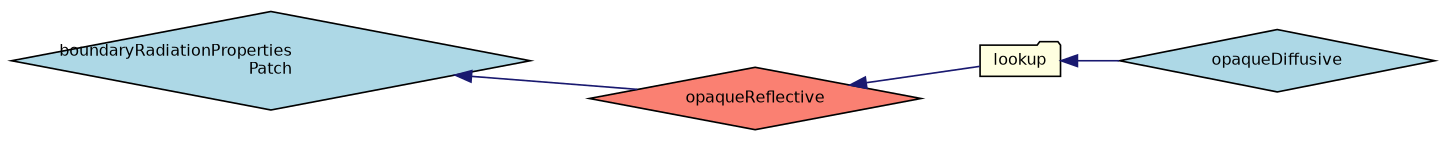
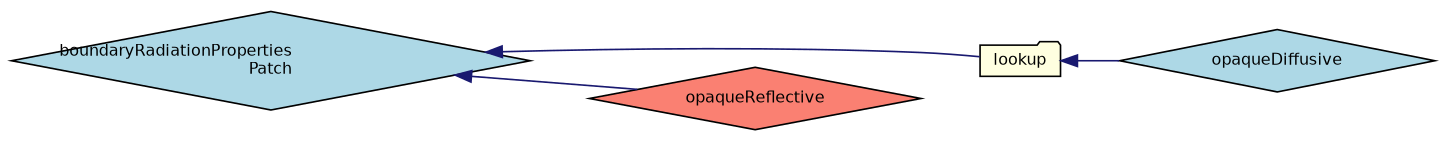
(923, 75) -> (741, 49)
